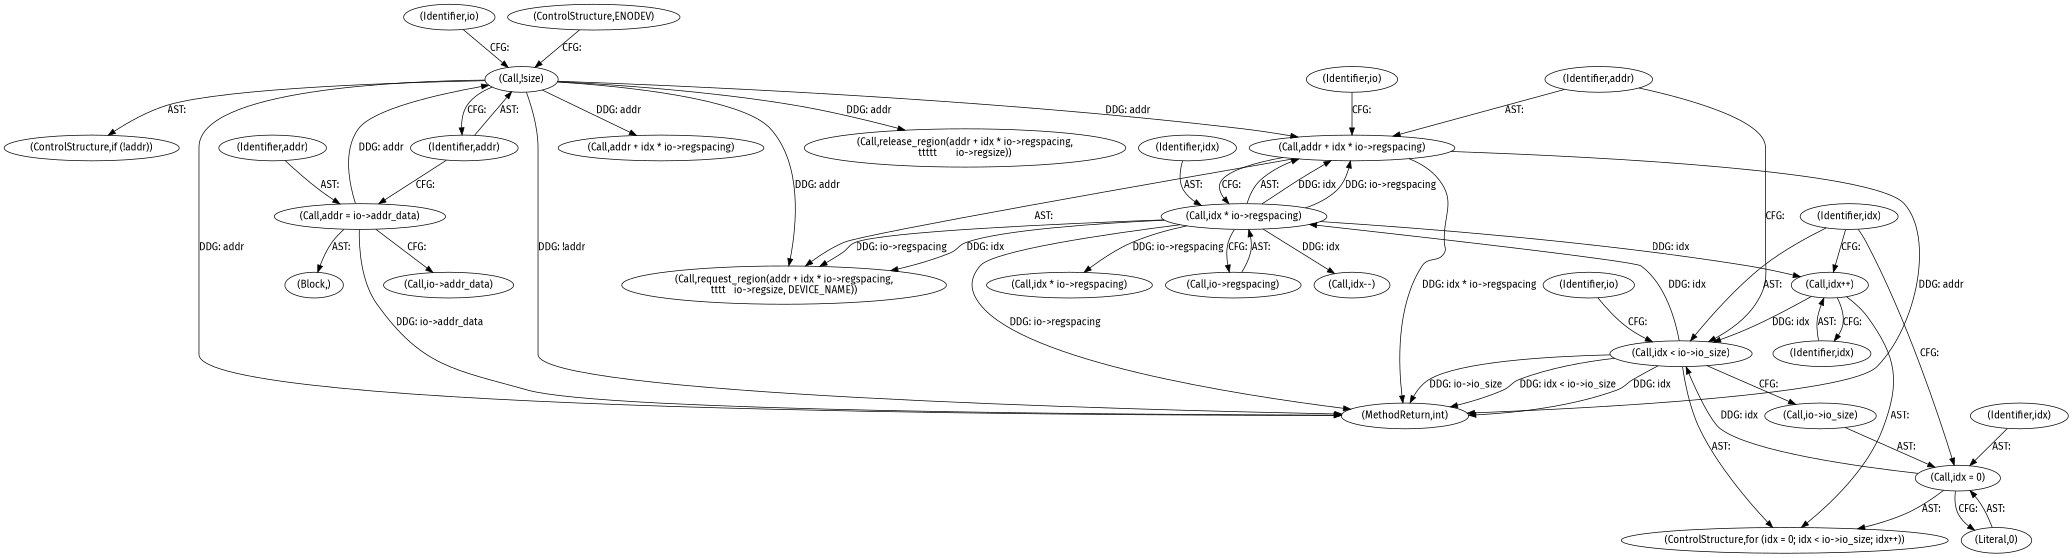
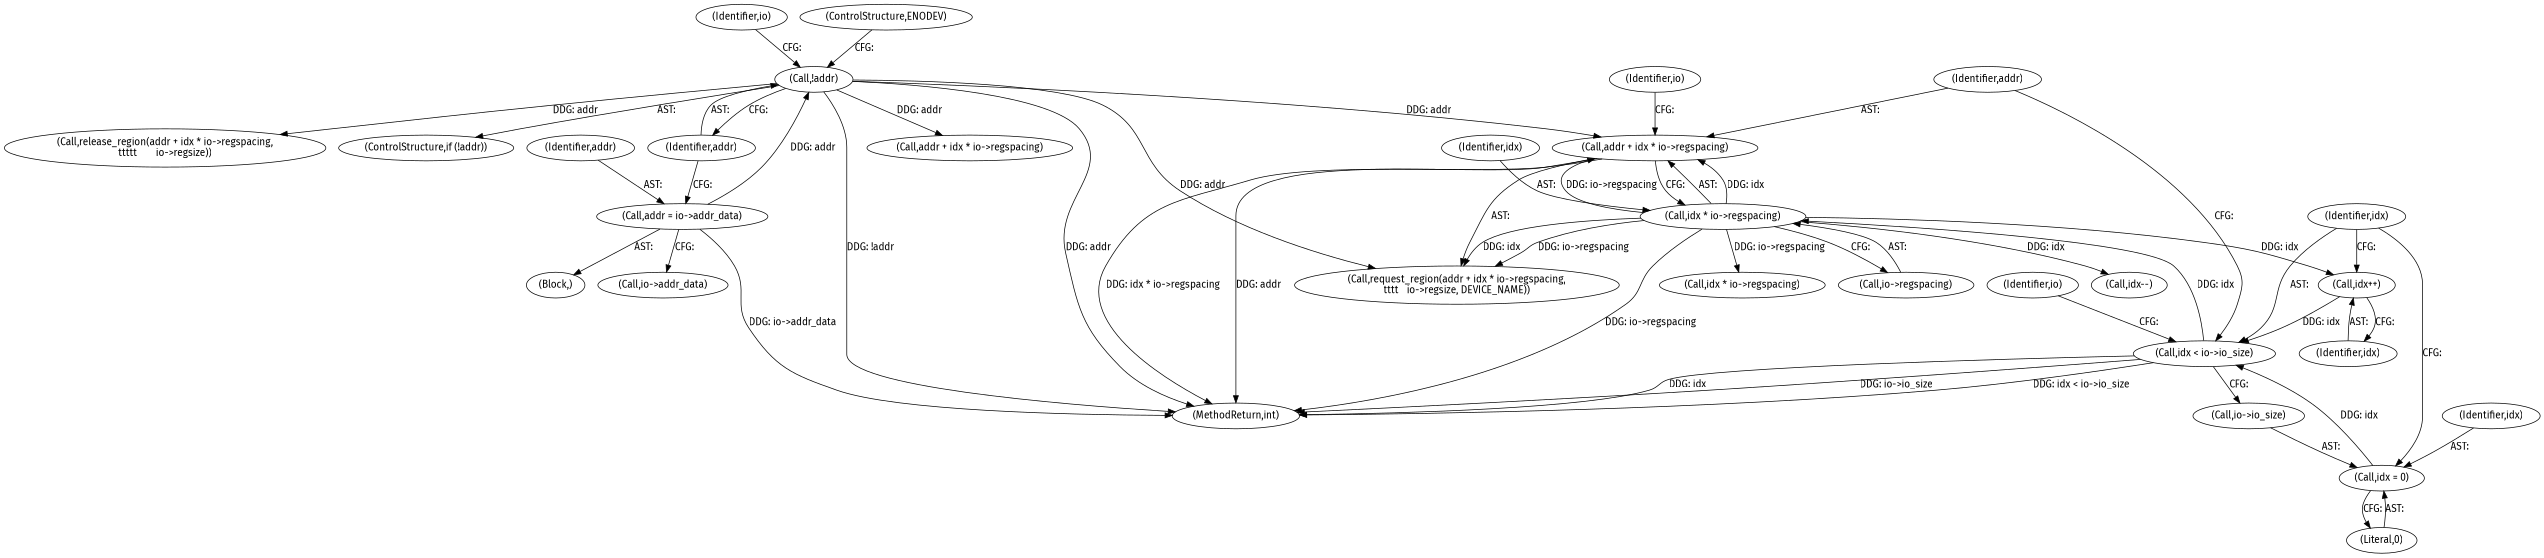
(522, 79) -> (814, 79)
(1785, 540) -> none
